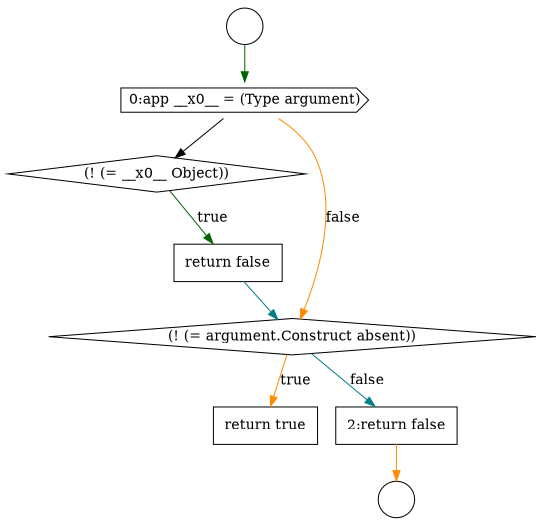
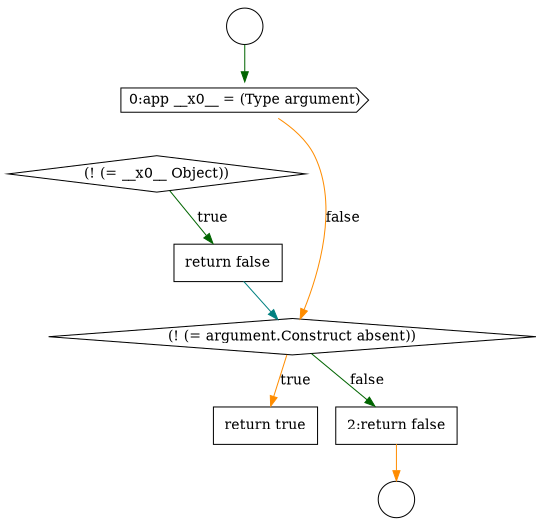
(203, 135) -> none
(339, 377) -> (339, 377)
